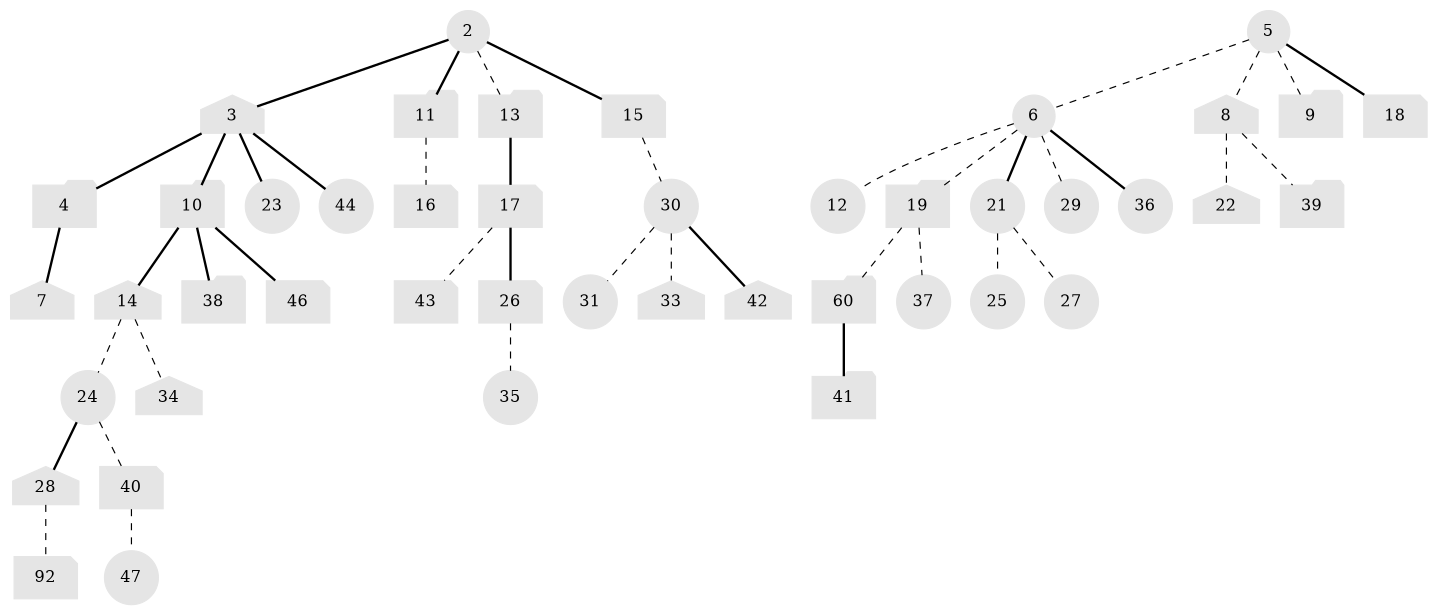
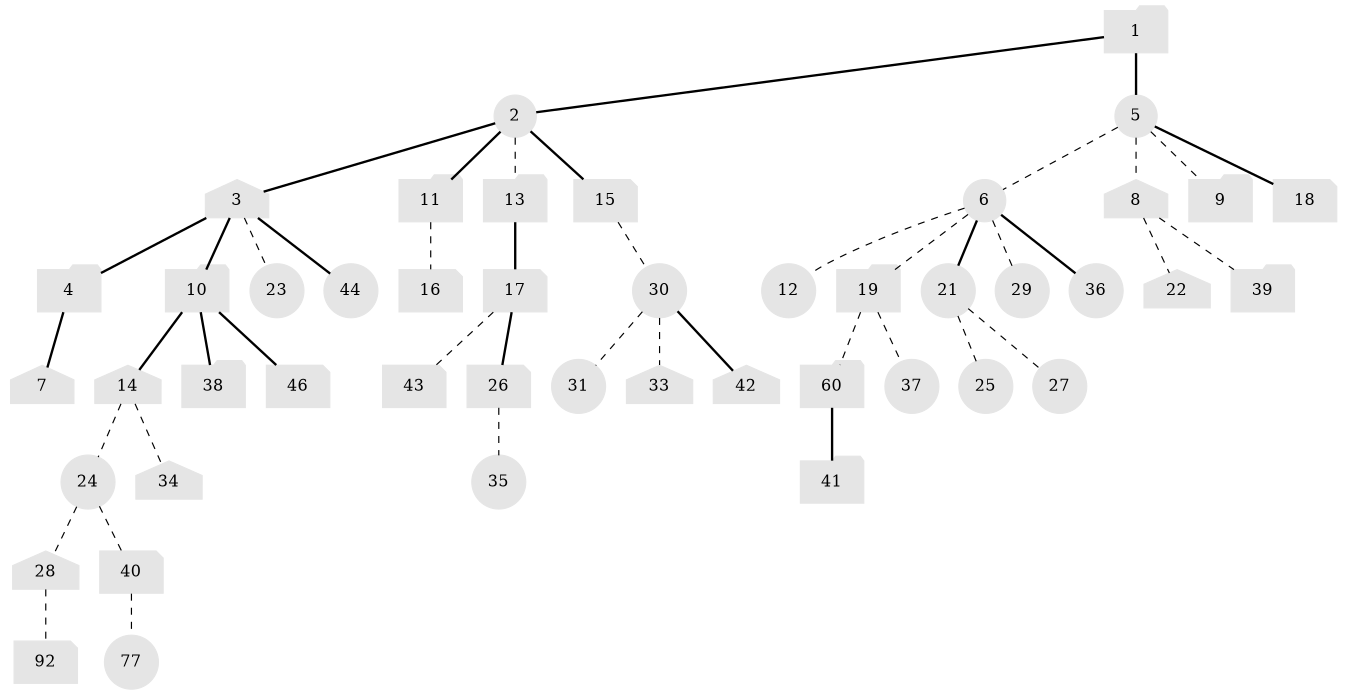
none -> (1136, 32)
(251, 157) -> (255, 242)
(65, 446) -> (65, 531)
(131, 578) -> (131, 662)
